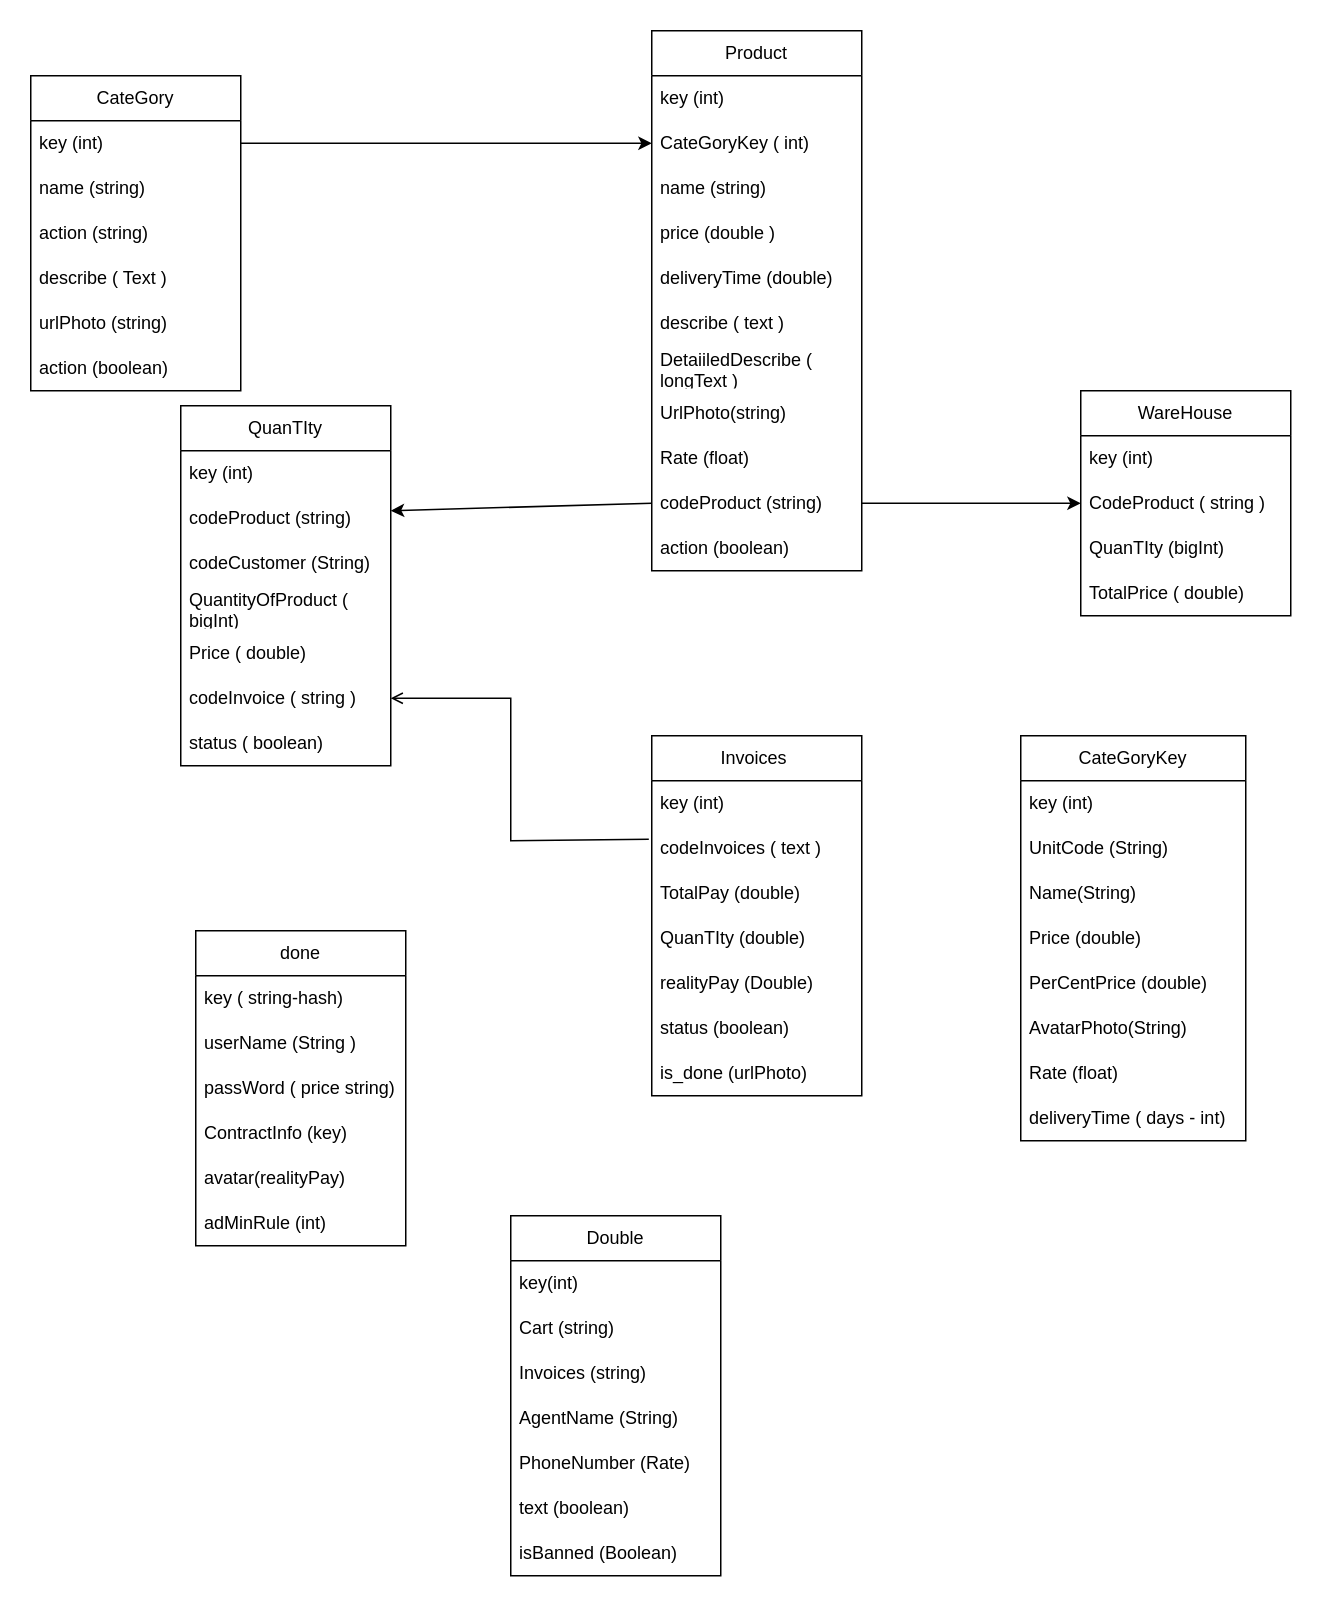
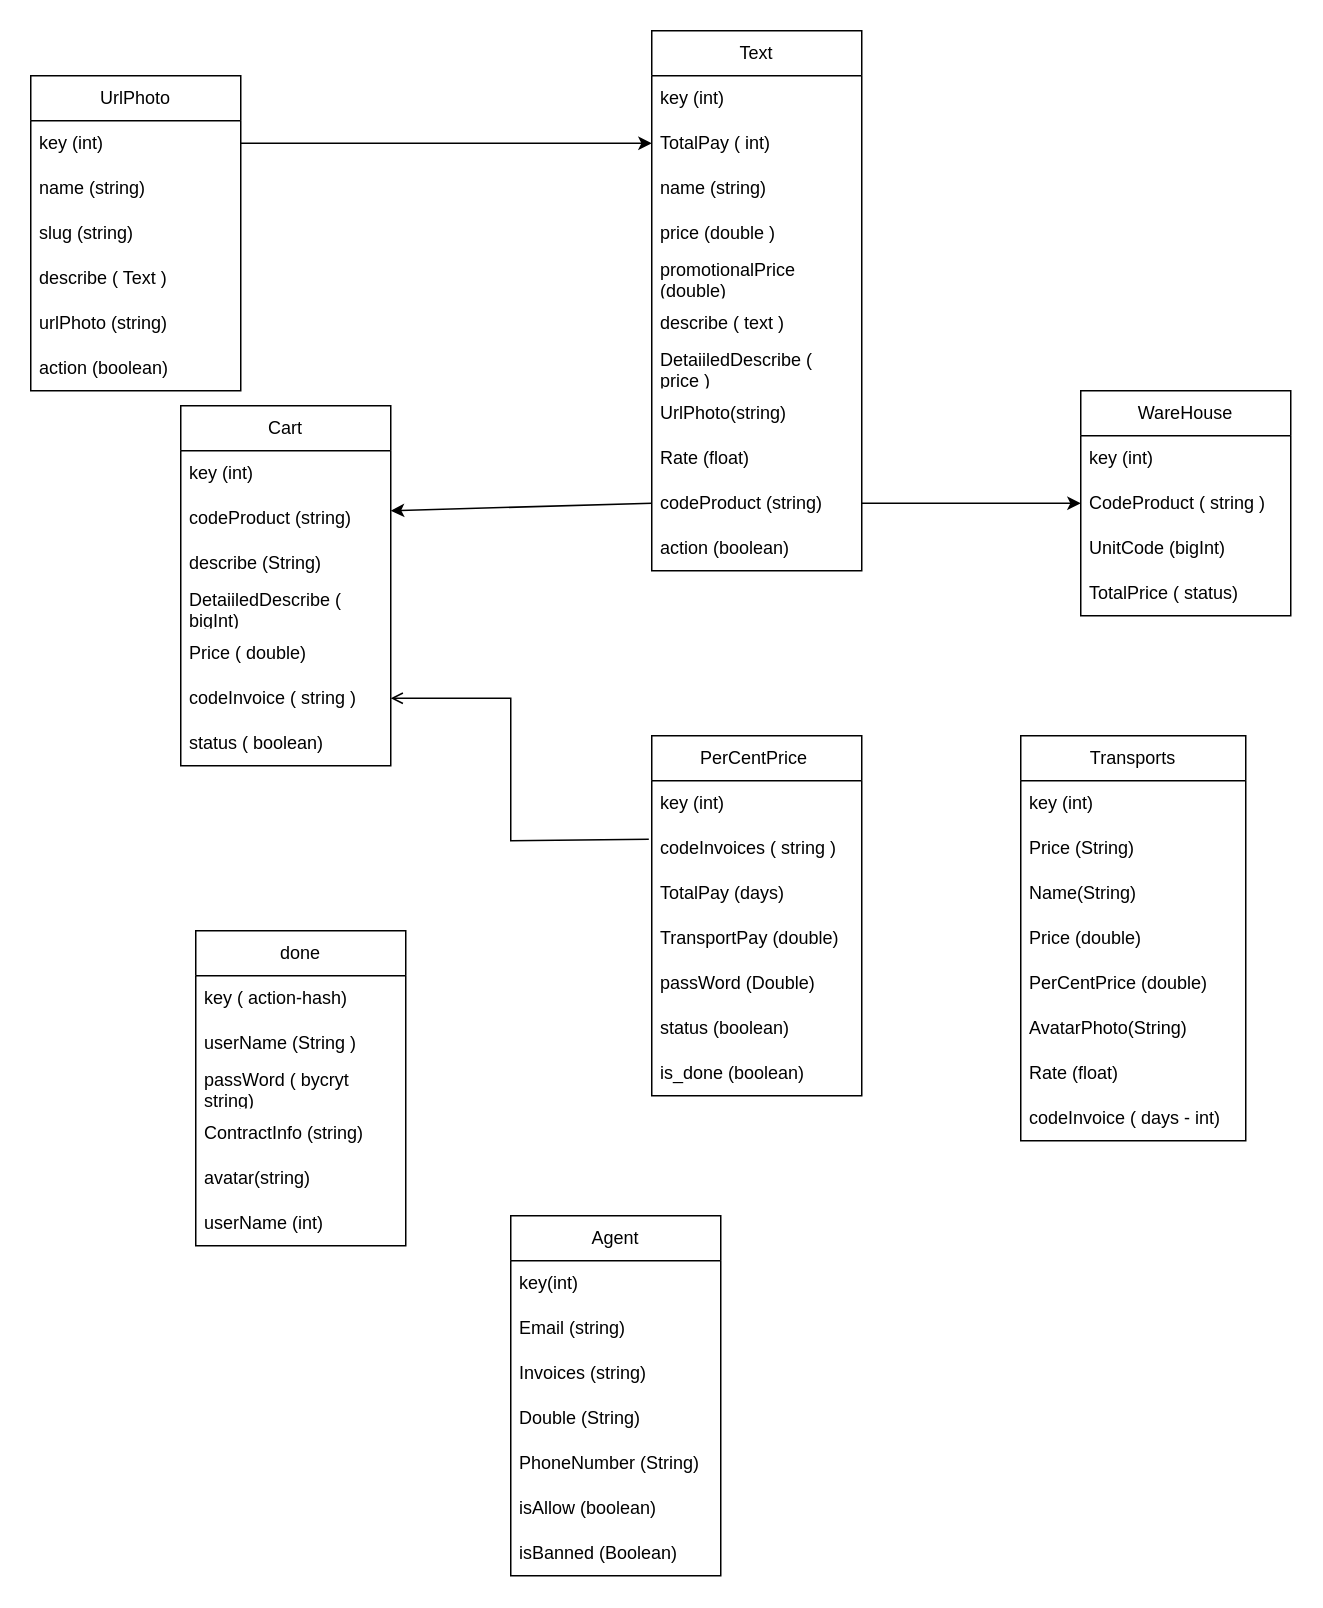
(757, 53) -> (757, 53)
(136, 98) -> (136, 98)
(744, 143) -> (727, 143)
(108, 233) -> (98, 233)
(755, 278) -> (758, 278)
(758, 368) -> (758, 368)
(286, 428) -> (286, 428)
(1171, 548) -> (1168, 548)
(287, 563) -> (268, 563)
(1179, 593) -> (1181, 593)
(287, 608) -> (287, 608)
(757, 758) -> (757, 758)
(1133, 758) -> (1133, 758)
(757, 848) -> (758, 848)
(1108, 848) -> (1093, 848)
(739, 893) -> (732, 893)
(742, 938) -> (758, 938)
(747, 983) -> (742, 983)
(288, 998) -> (288, 998)
(744, 1073) -> (739, 1073)
(302, 1088) -> (302, 1088)
(1135, 1118) -> (1135, 1118)
(293, 1133) -> (302, 1133)
(291, 1178) -> (273, 1178)
(271, 1223) -> (271, 1223)
(616, 1238) -> (616, 1238)
(581, 1328) -> (581, 1328)
(606, 1418) -> (588, 1418)
(608, 1463) -> (616, 1463)
(586, 1508) -> (594, 1508)
